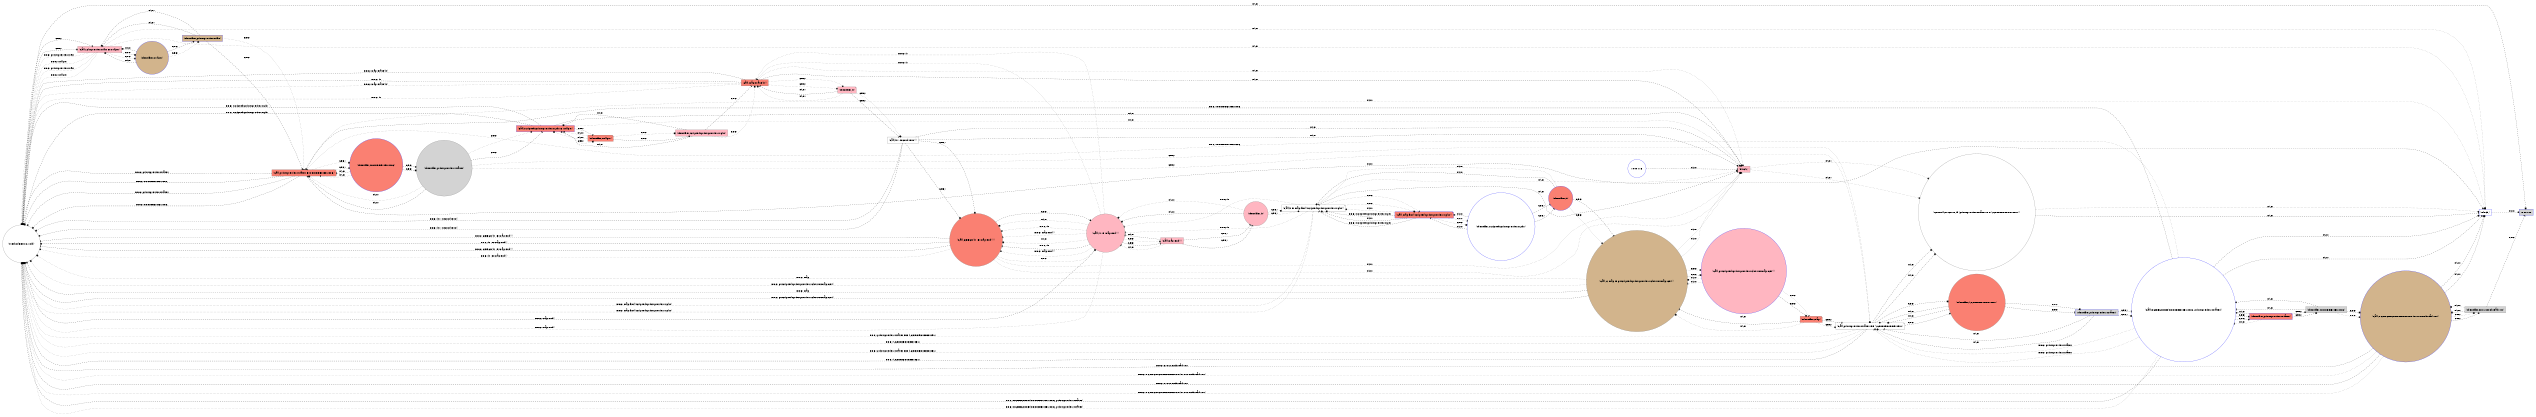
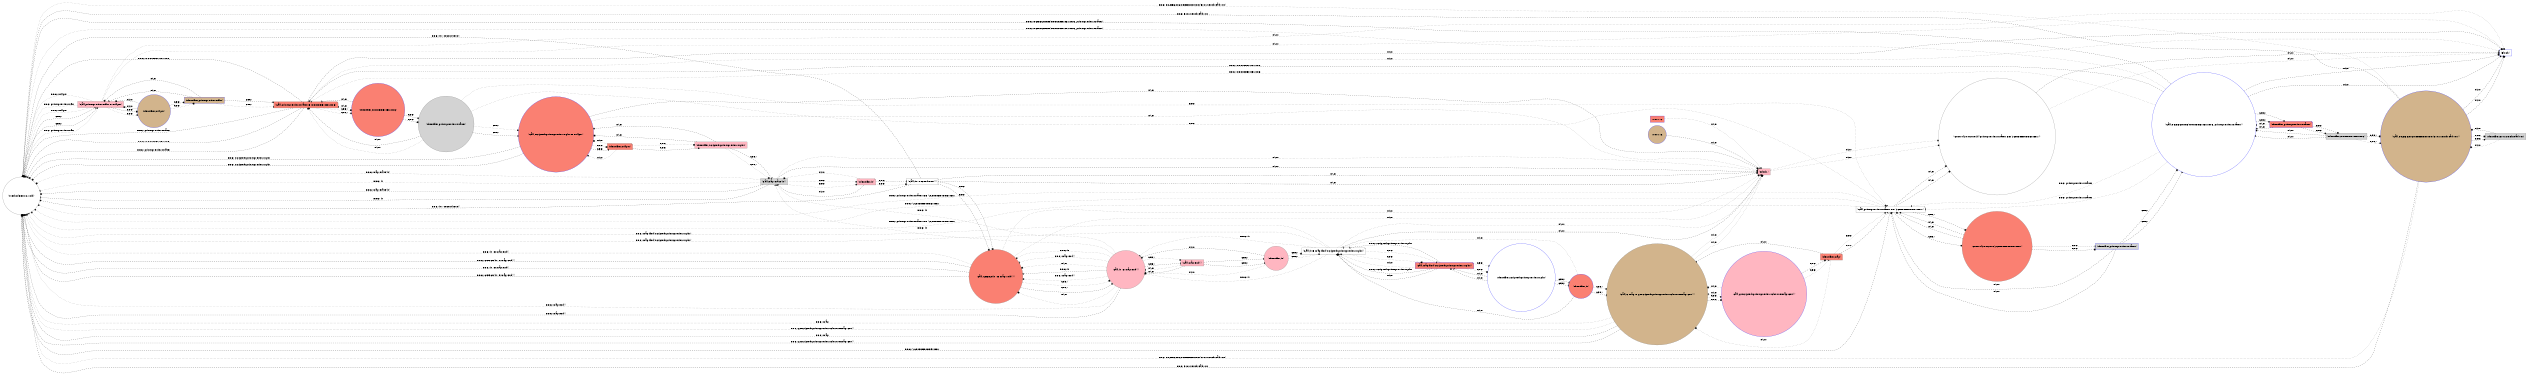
(100, 50) -> (101, 104)
(755, 83) -> (774, 182)
none -> (1657, 119)
(545, 129) -> (556, 134)
(1637, 169) -> (1657, 135)
(2526, 212) -> none
(976, 240) -> (996, 276)
(1977, 302) -> (1997, 246)
